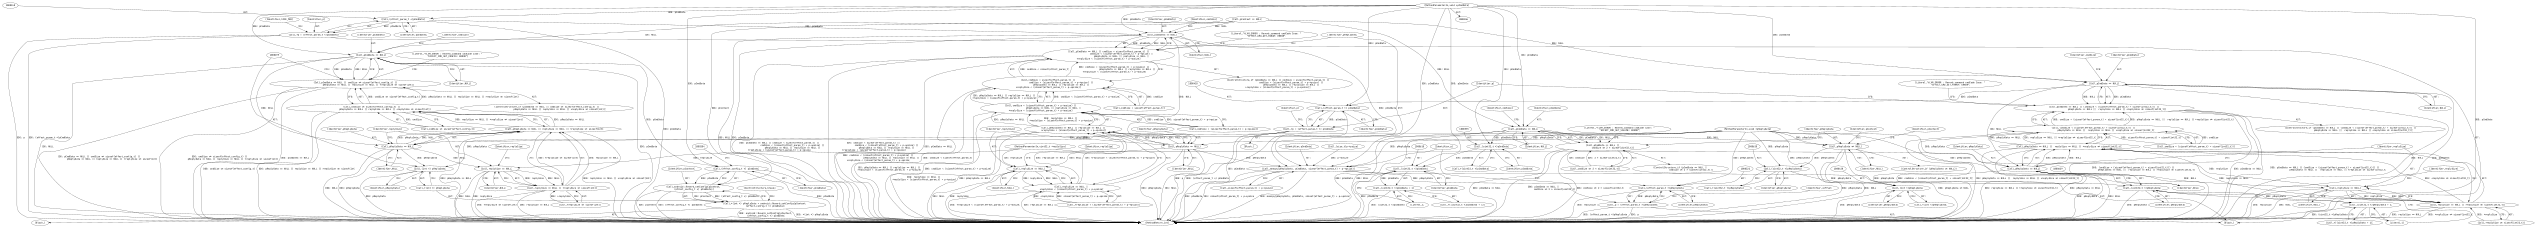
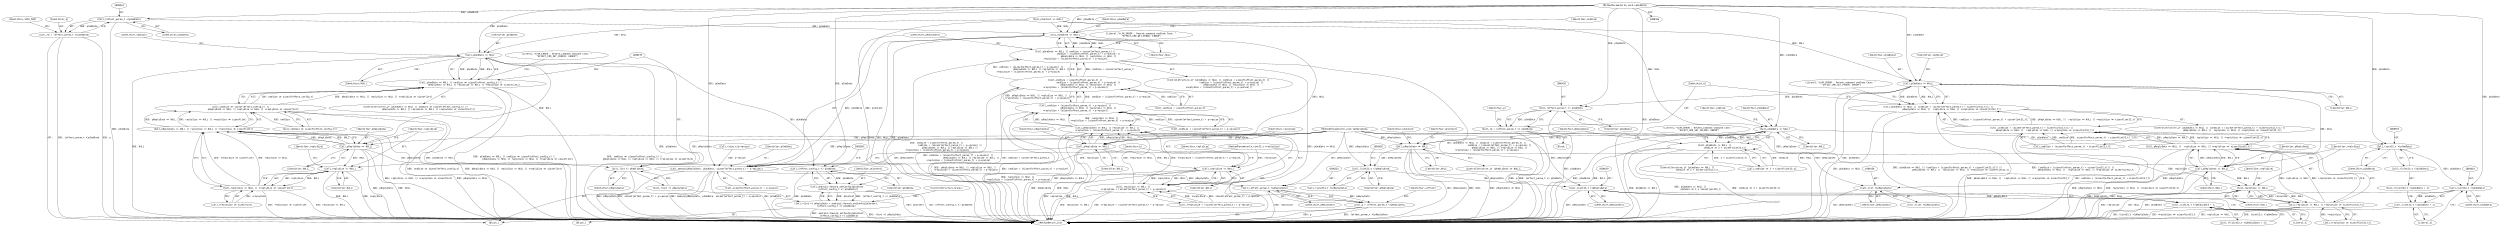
(1434, 193) -> (2409, 178)
